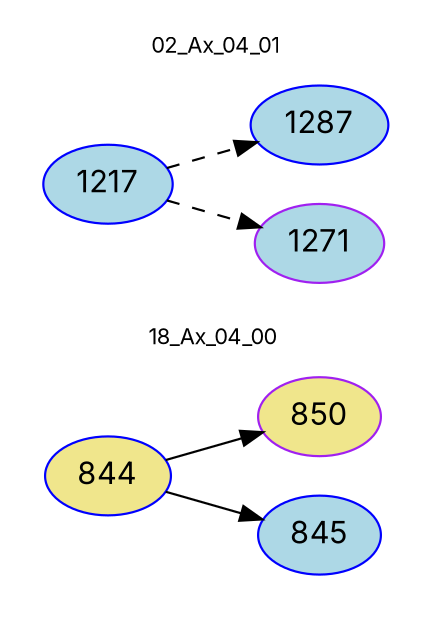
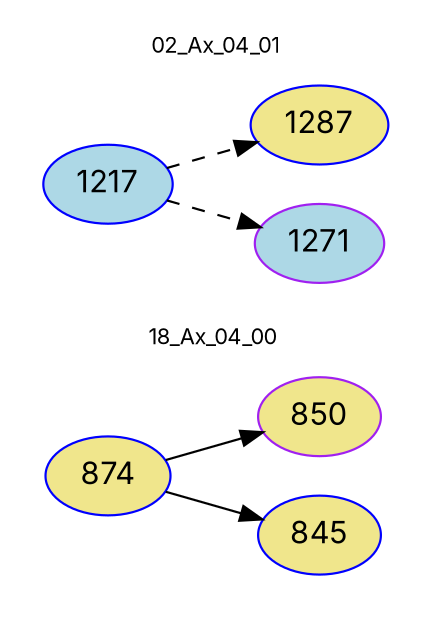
(320, 125) -> (320, 125)
(108, 476) -> (108, 476)
(320, 535) -> (320, 535)
